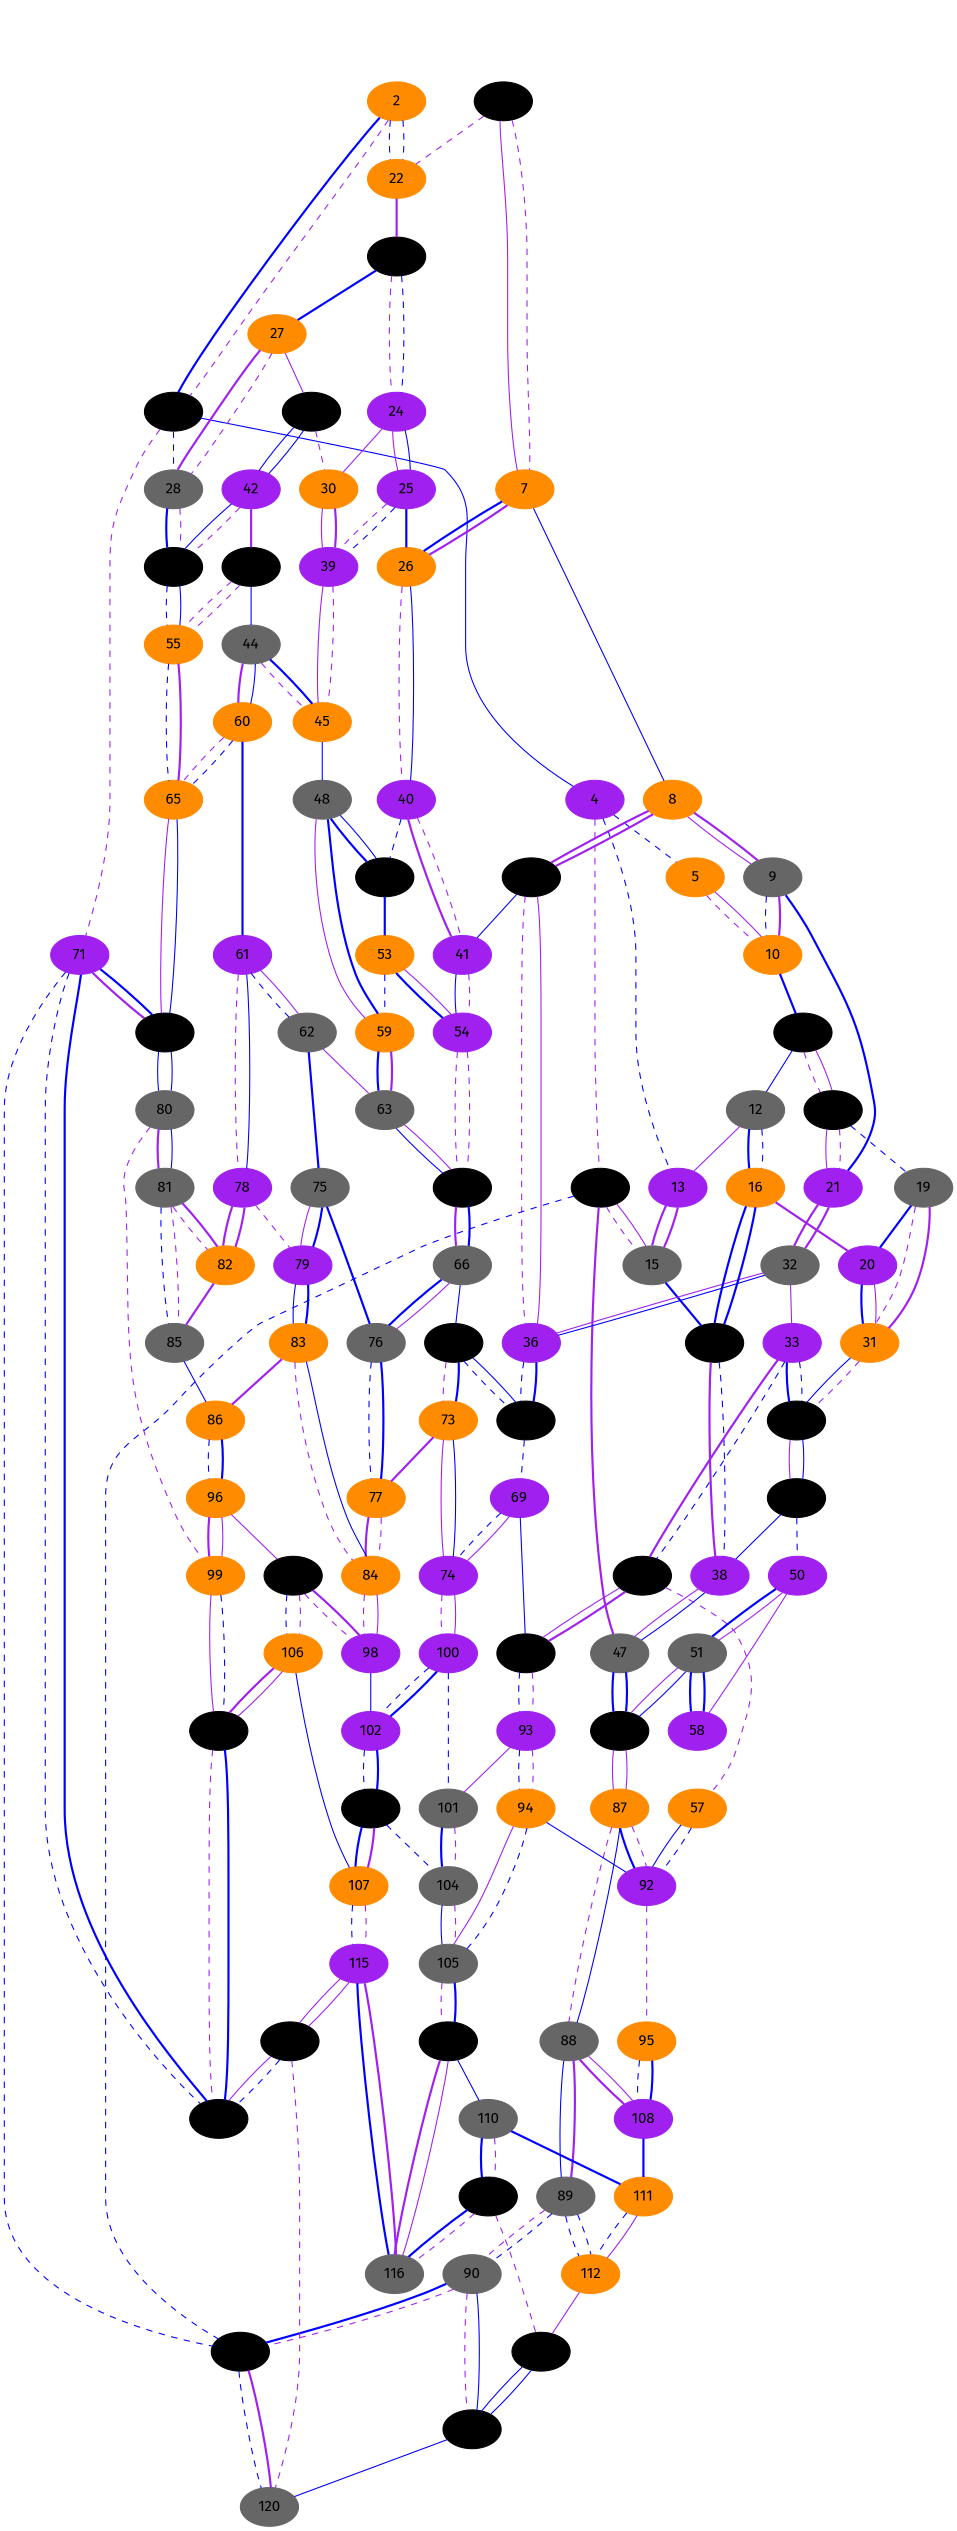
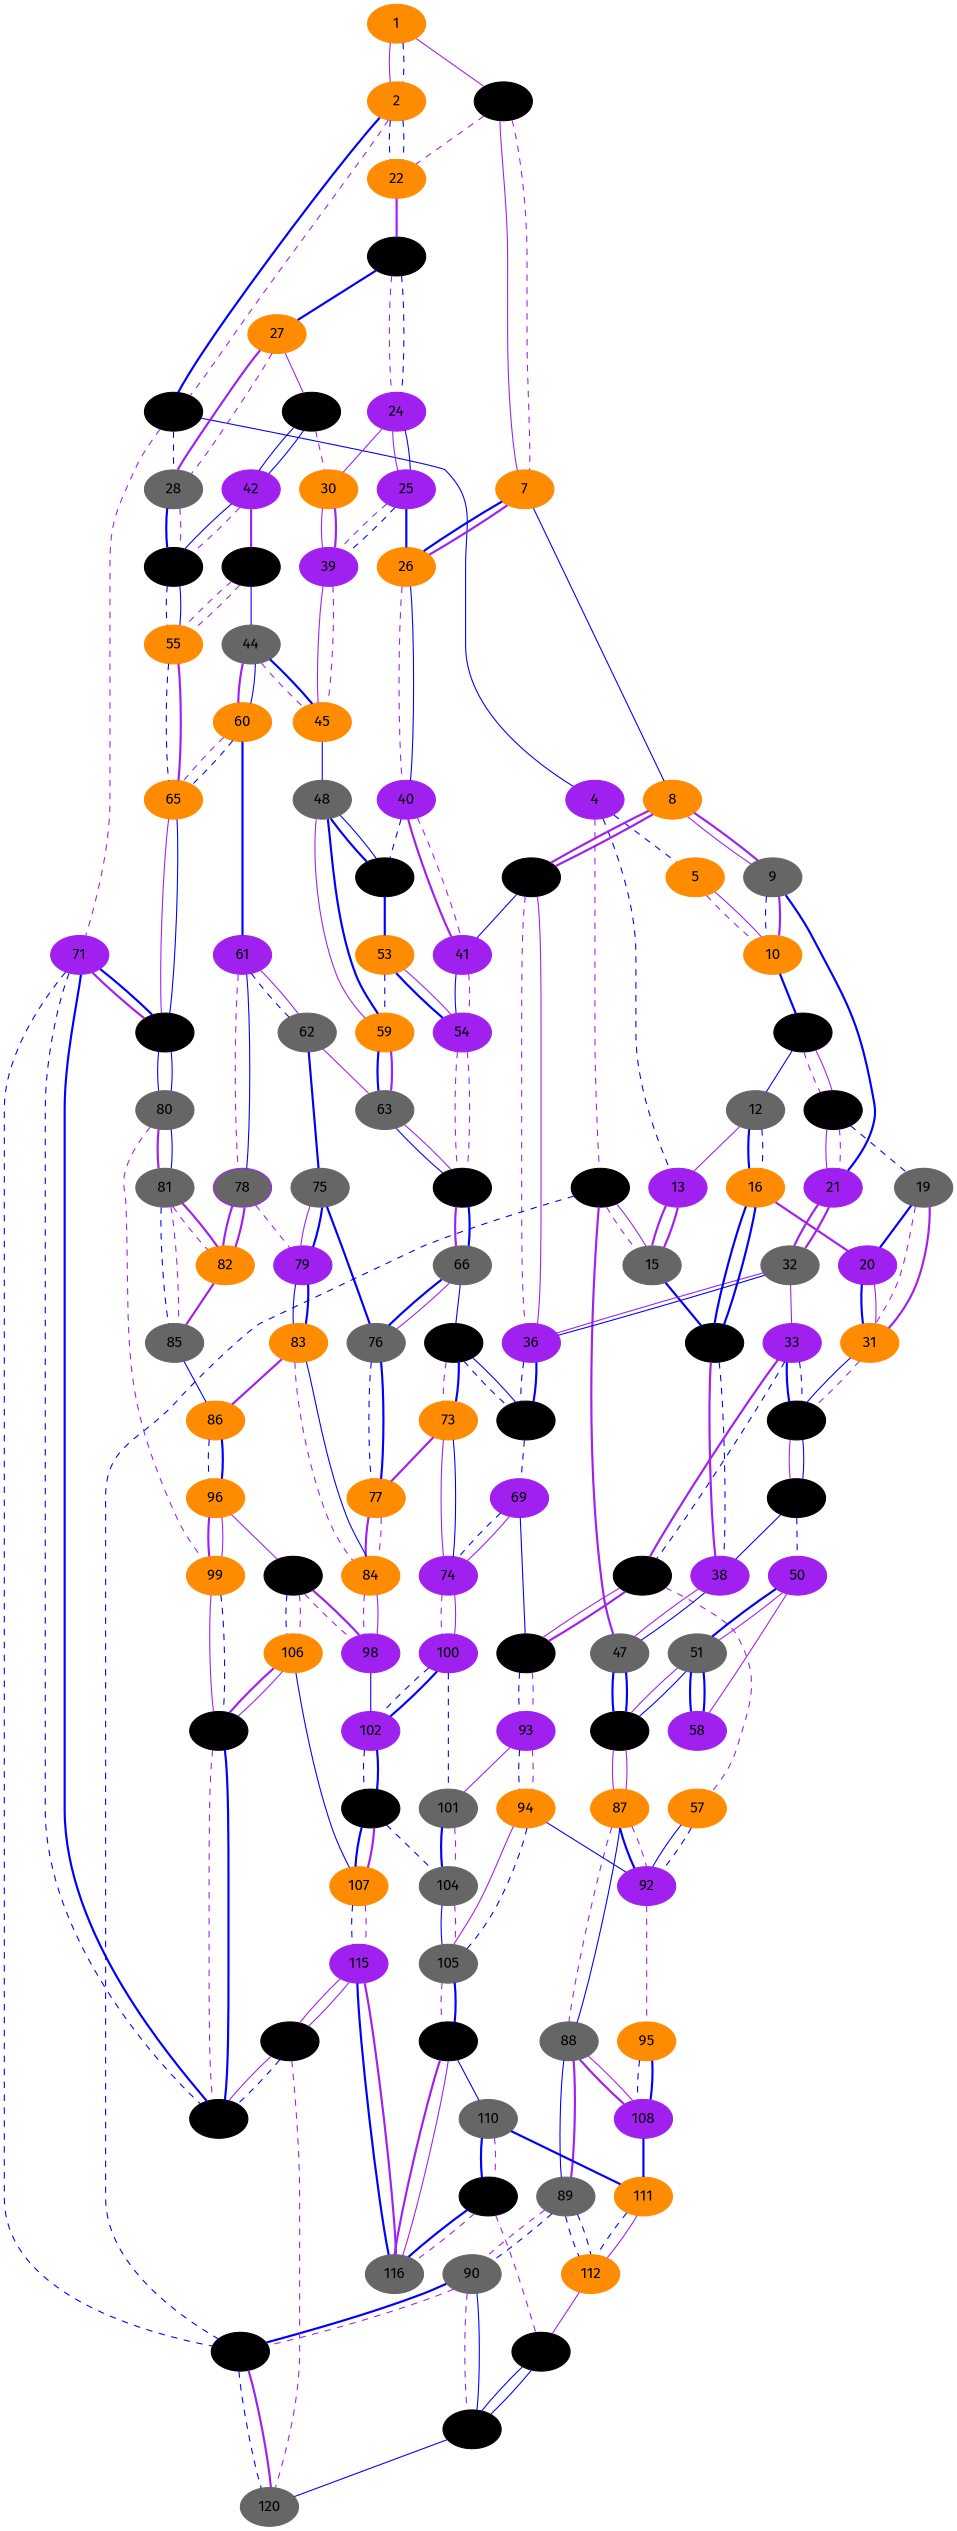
none -> (397, 24)
(242, 1188) -> (242, 1188)
